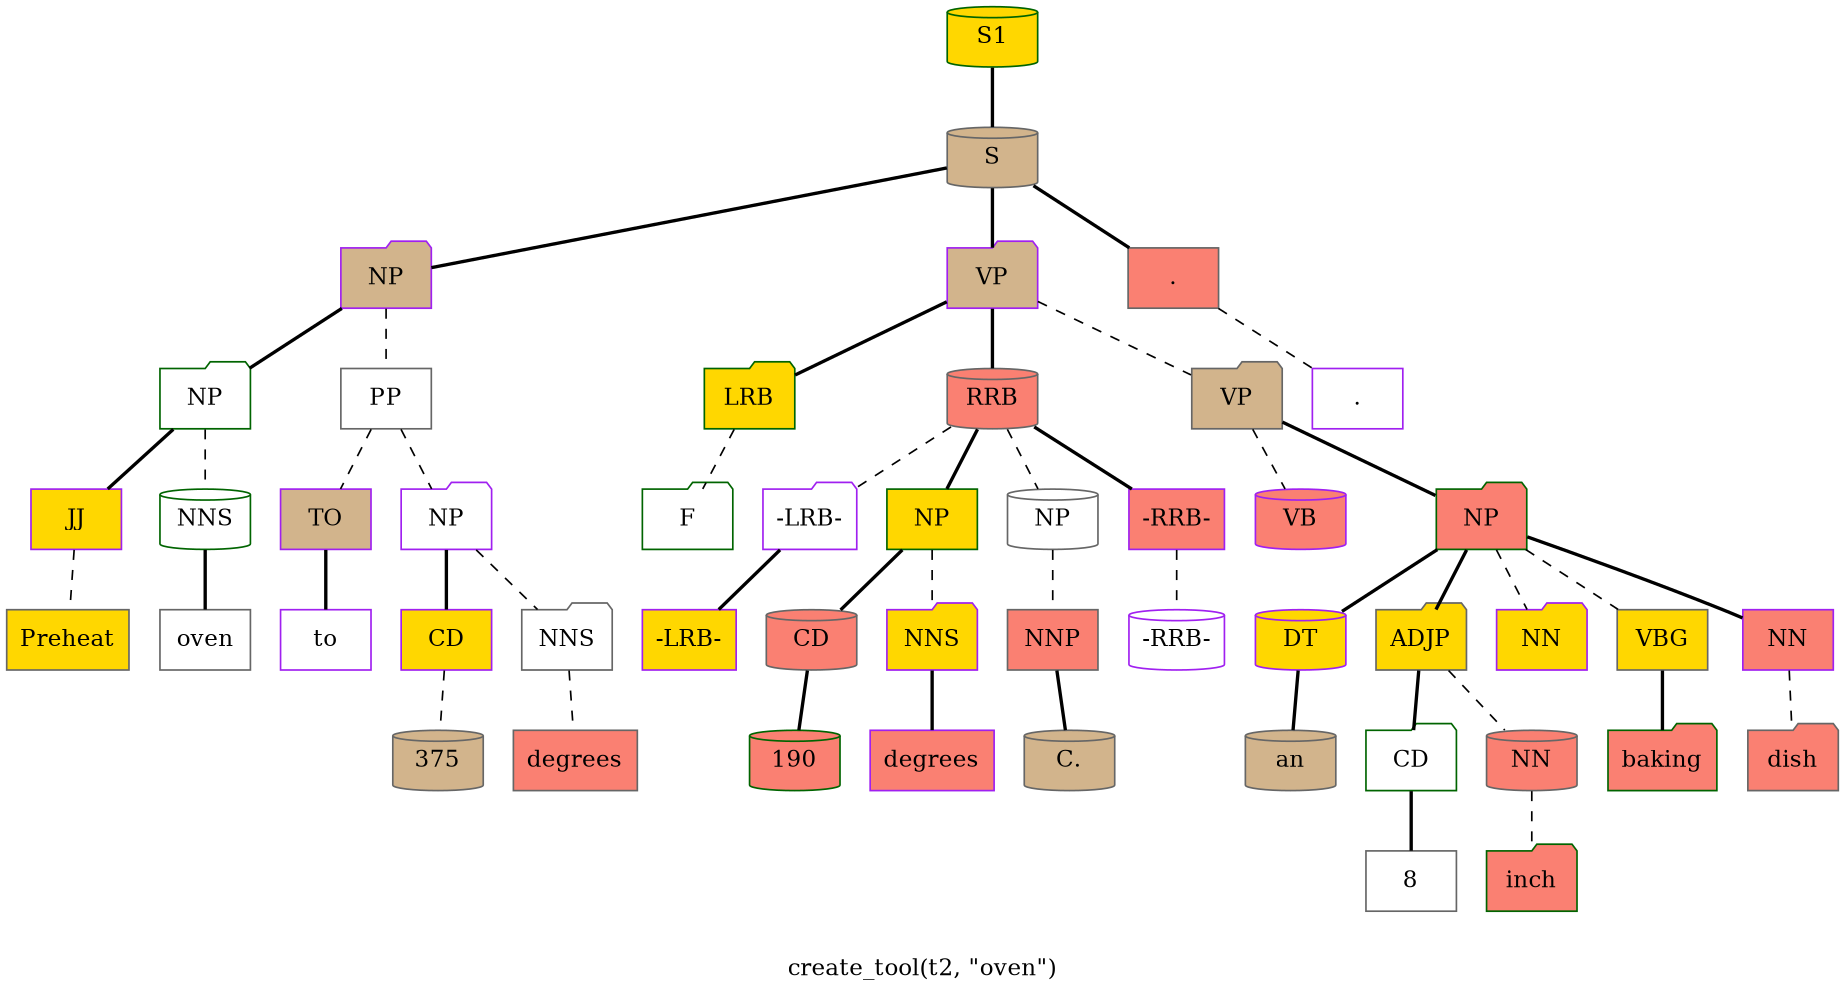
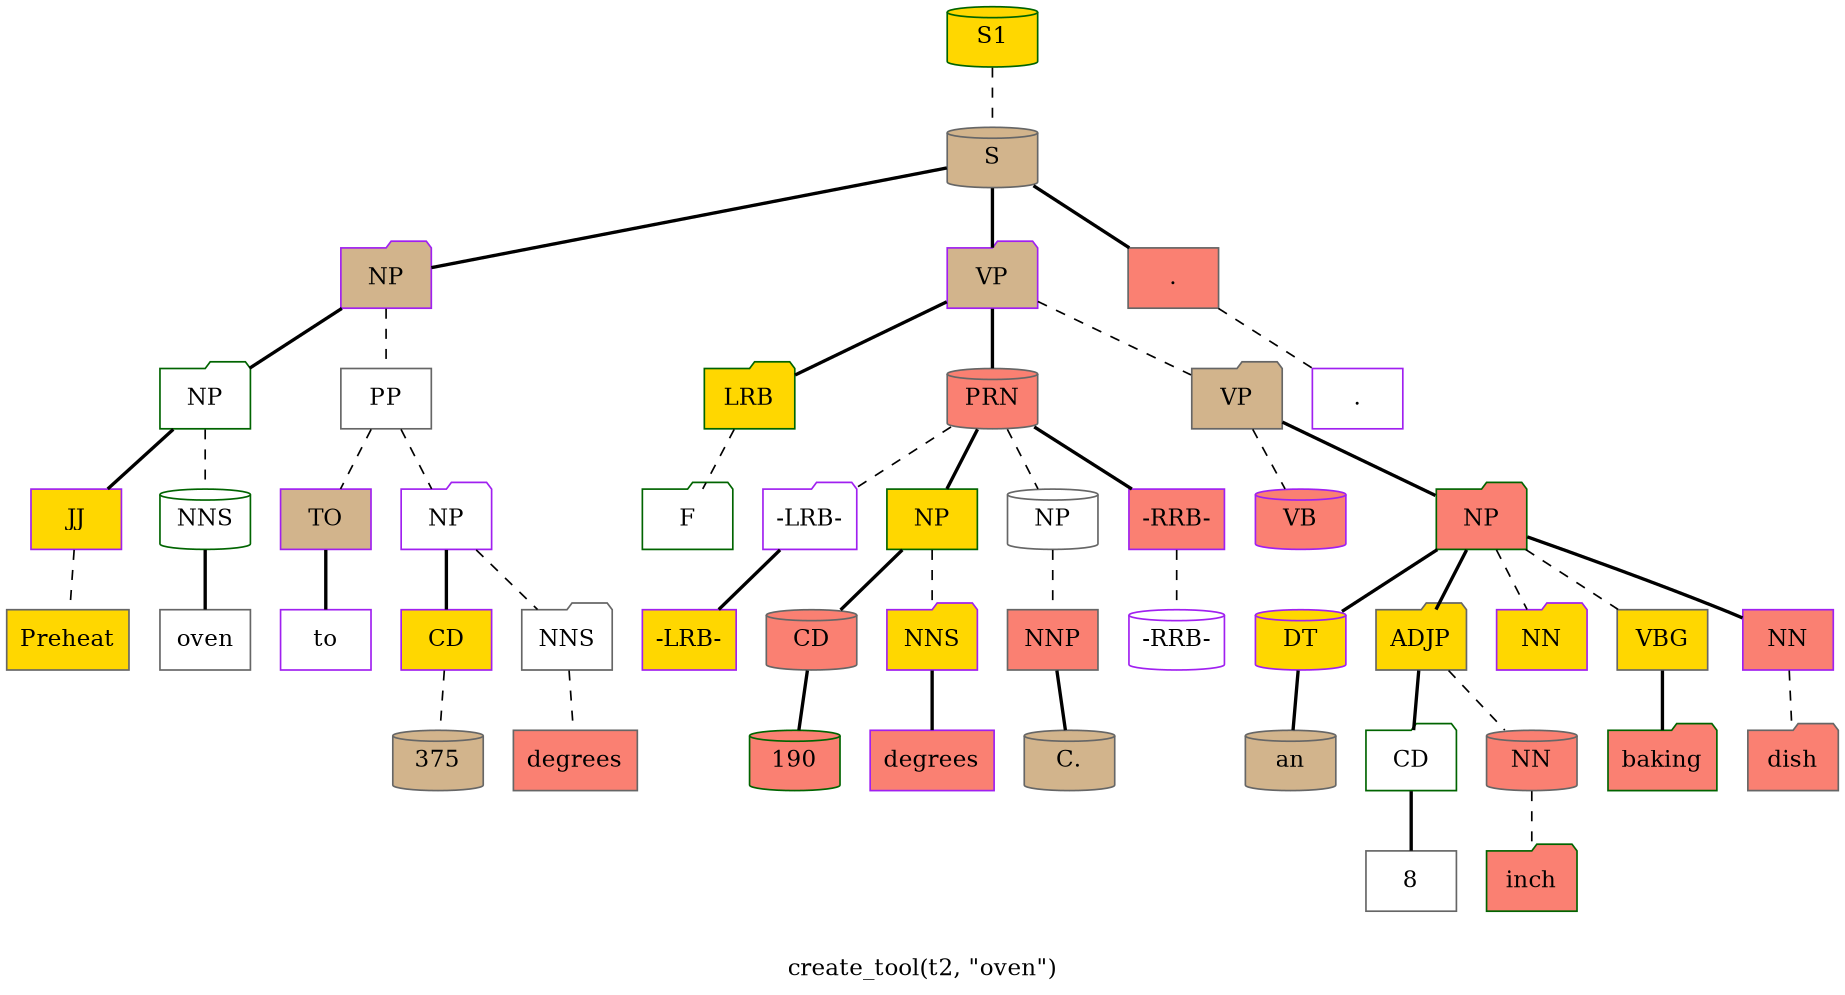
(992, 97) -> (992, 97)
(992, 399) -> (992, 399)
